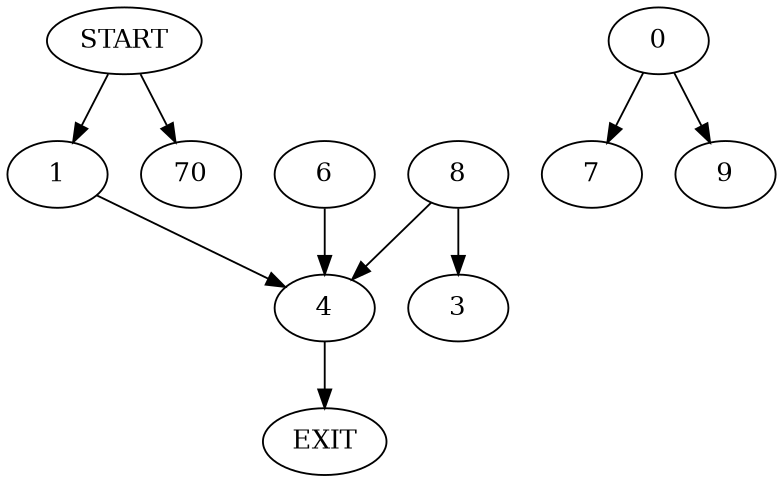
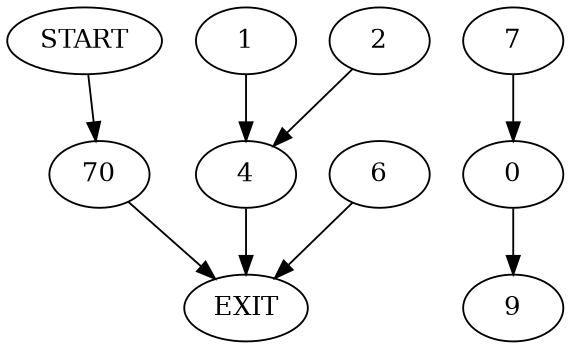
(630, 99) -> (513, 99)
(95, 100) -> none
(458, 174) -> (380, 41)
(325, 232) -> (321, 234)
none -> (165, 234)
(458, 308) -> none
